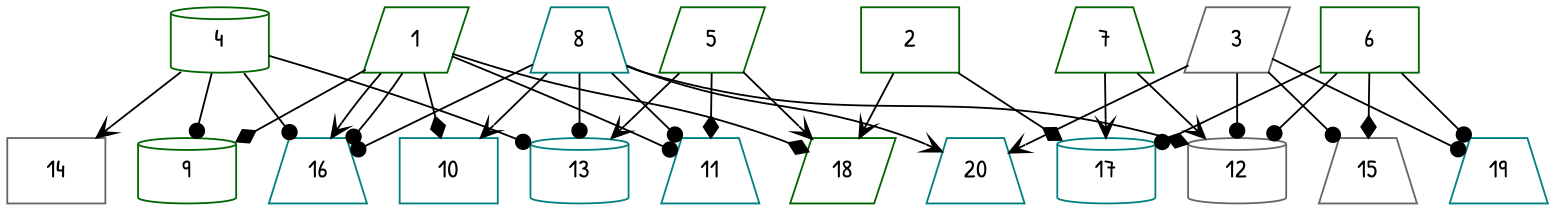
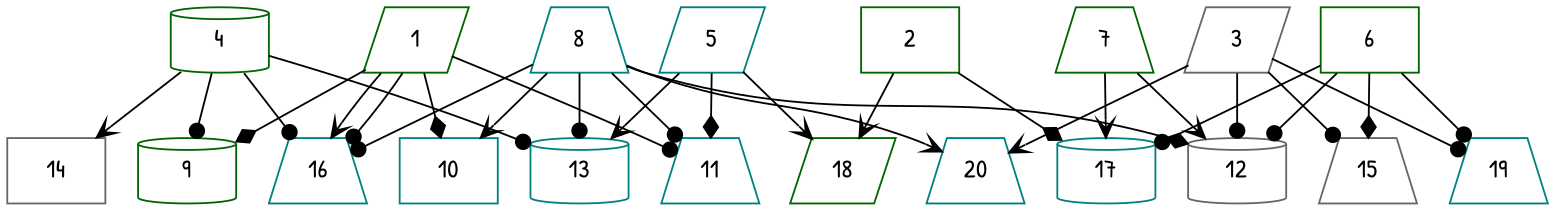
(712, 40) -> (712, 40)
(620, 98) -> none
